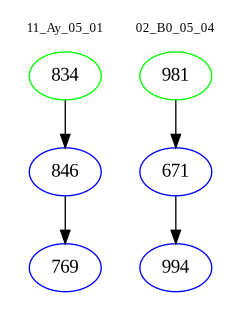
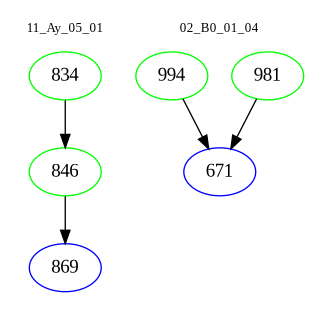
(176, 29) -> (220, 29)
(65, 172) -> (65, 172)
(176, 213) -> (193, 118)
(65, 268) -> (65, 268)
(176, 268) -> (172, 76)
